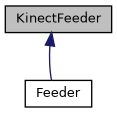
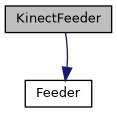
(50, 63) -> (67, 50)
